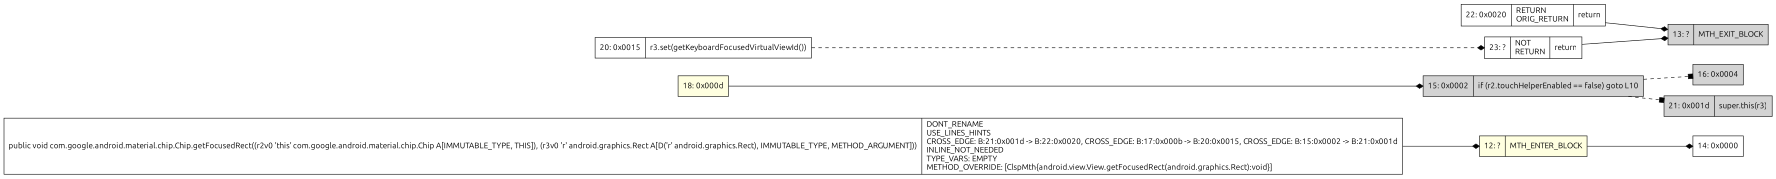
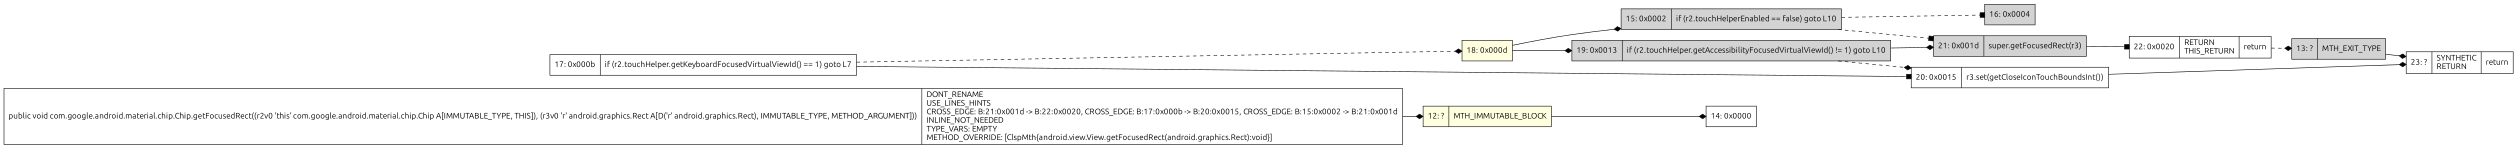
(1542, 19) -> (2209, 51)
(1633, 26) -> (2278, 48)
(1731, 34) -> (2352, 49)
(1622, 41) -> (2392, 55)
(1523, 43) -> (2457, 58)
(728, 47) -> (2035, 77)
none -> (2105, 47)
(1145, 48) -> (2254, 69)
none -> (1731, 51)
none -> (703, 65)
(1743, 106) -> (2035, 46)
(1546, 146) -> (1500, 116)
